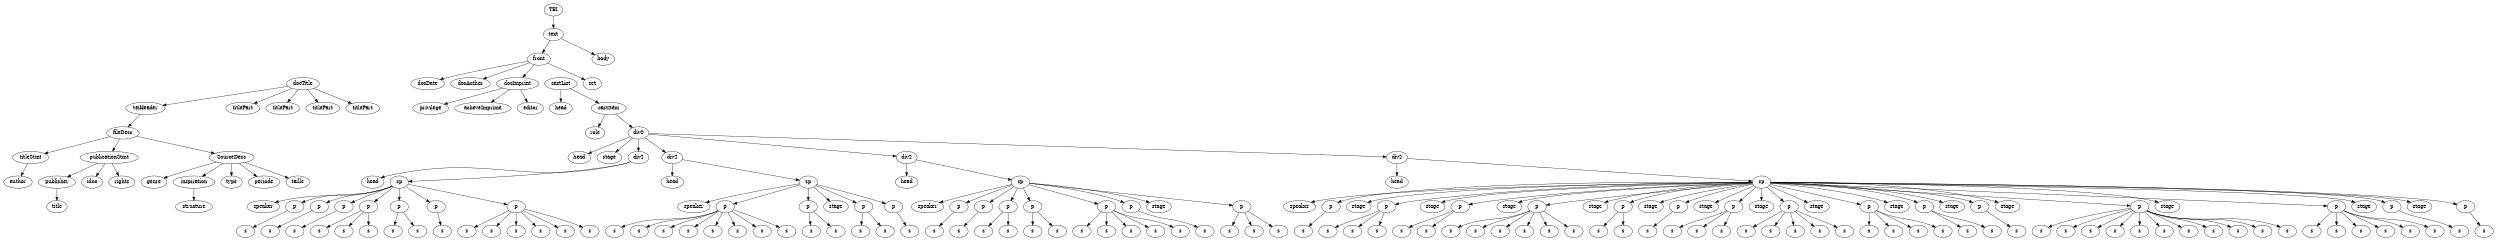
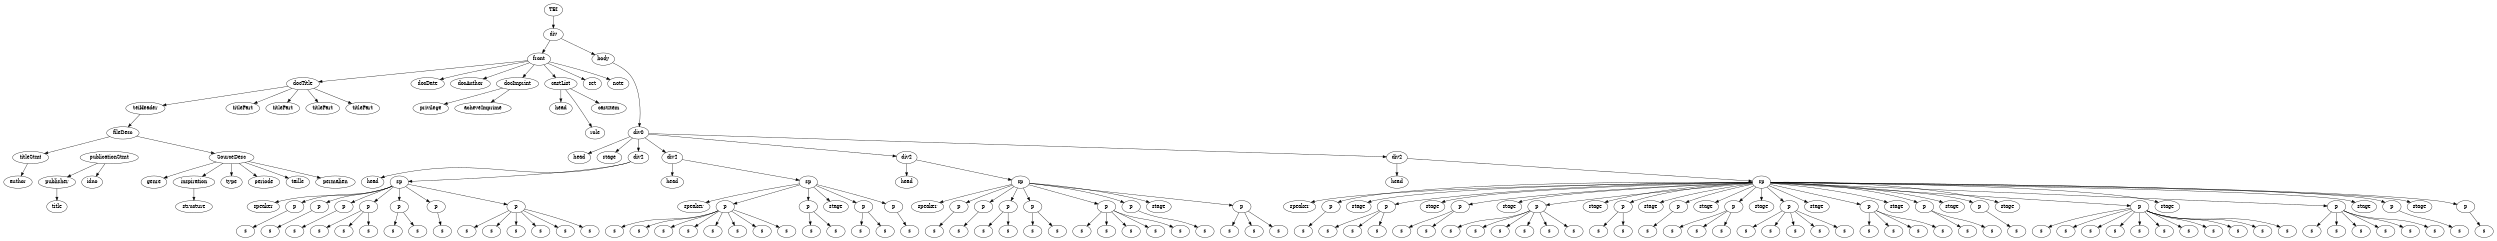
(553, 35) -> (553, 35)
none -> (549, 70)
none -> (425, 71)
none -> (618, 84)
(530, 108) -> none
(603, 119) -> (578, 106)
(623, 120) -> (637, 88)
(117, 144) -> none
(122, 182) -> none
none -> (335, 182)
